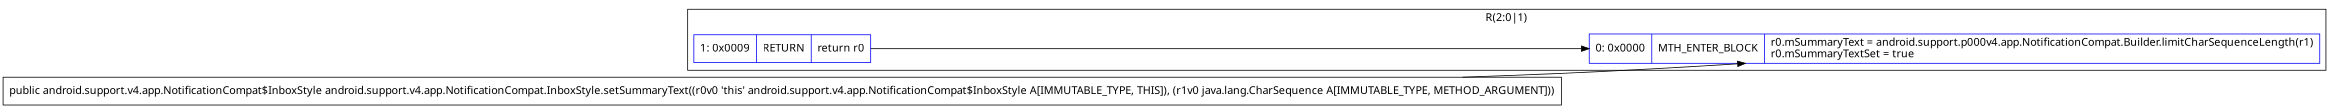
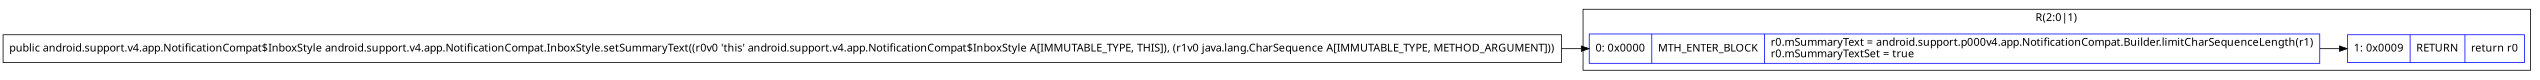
(1226, 49) -> (2330, 49)
